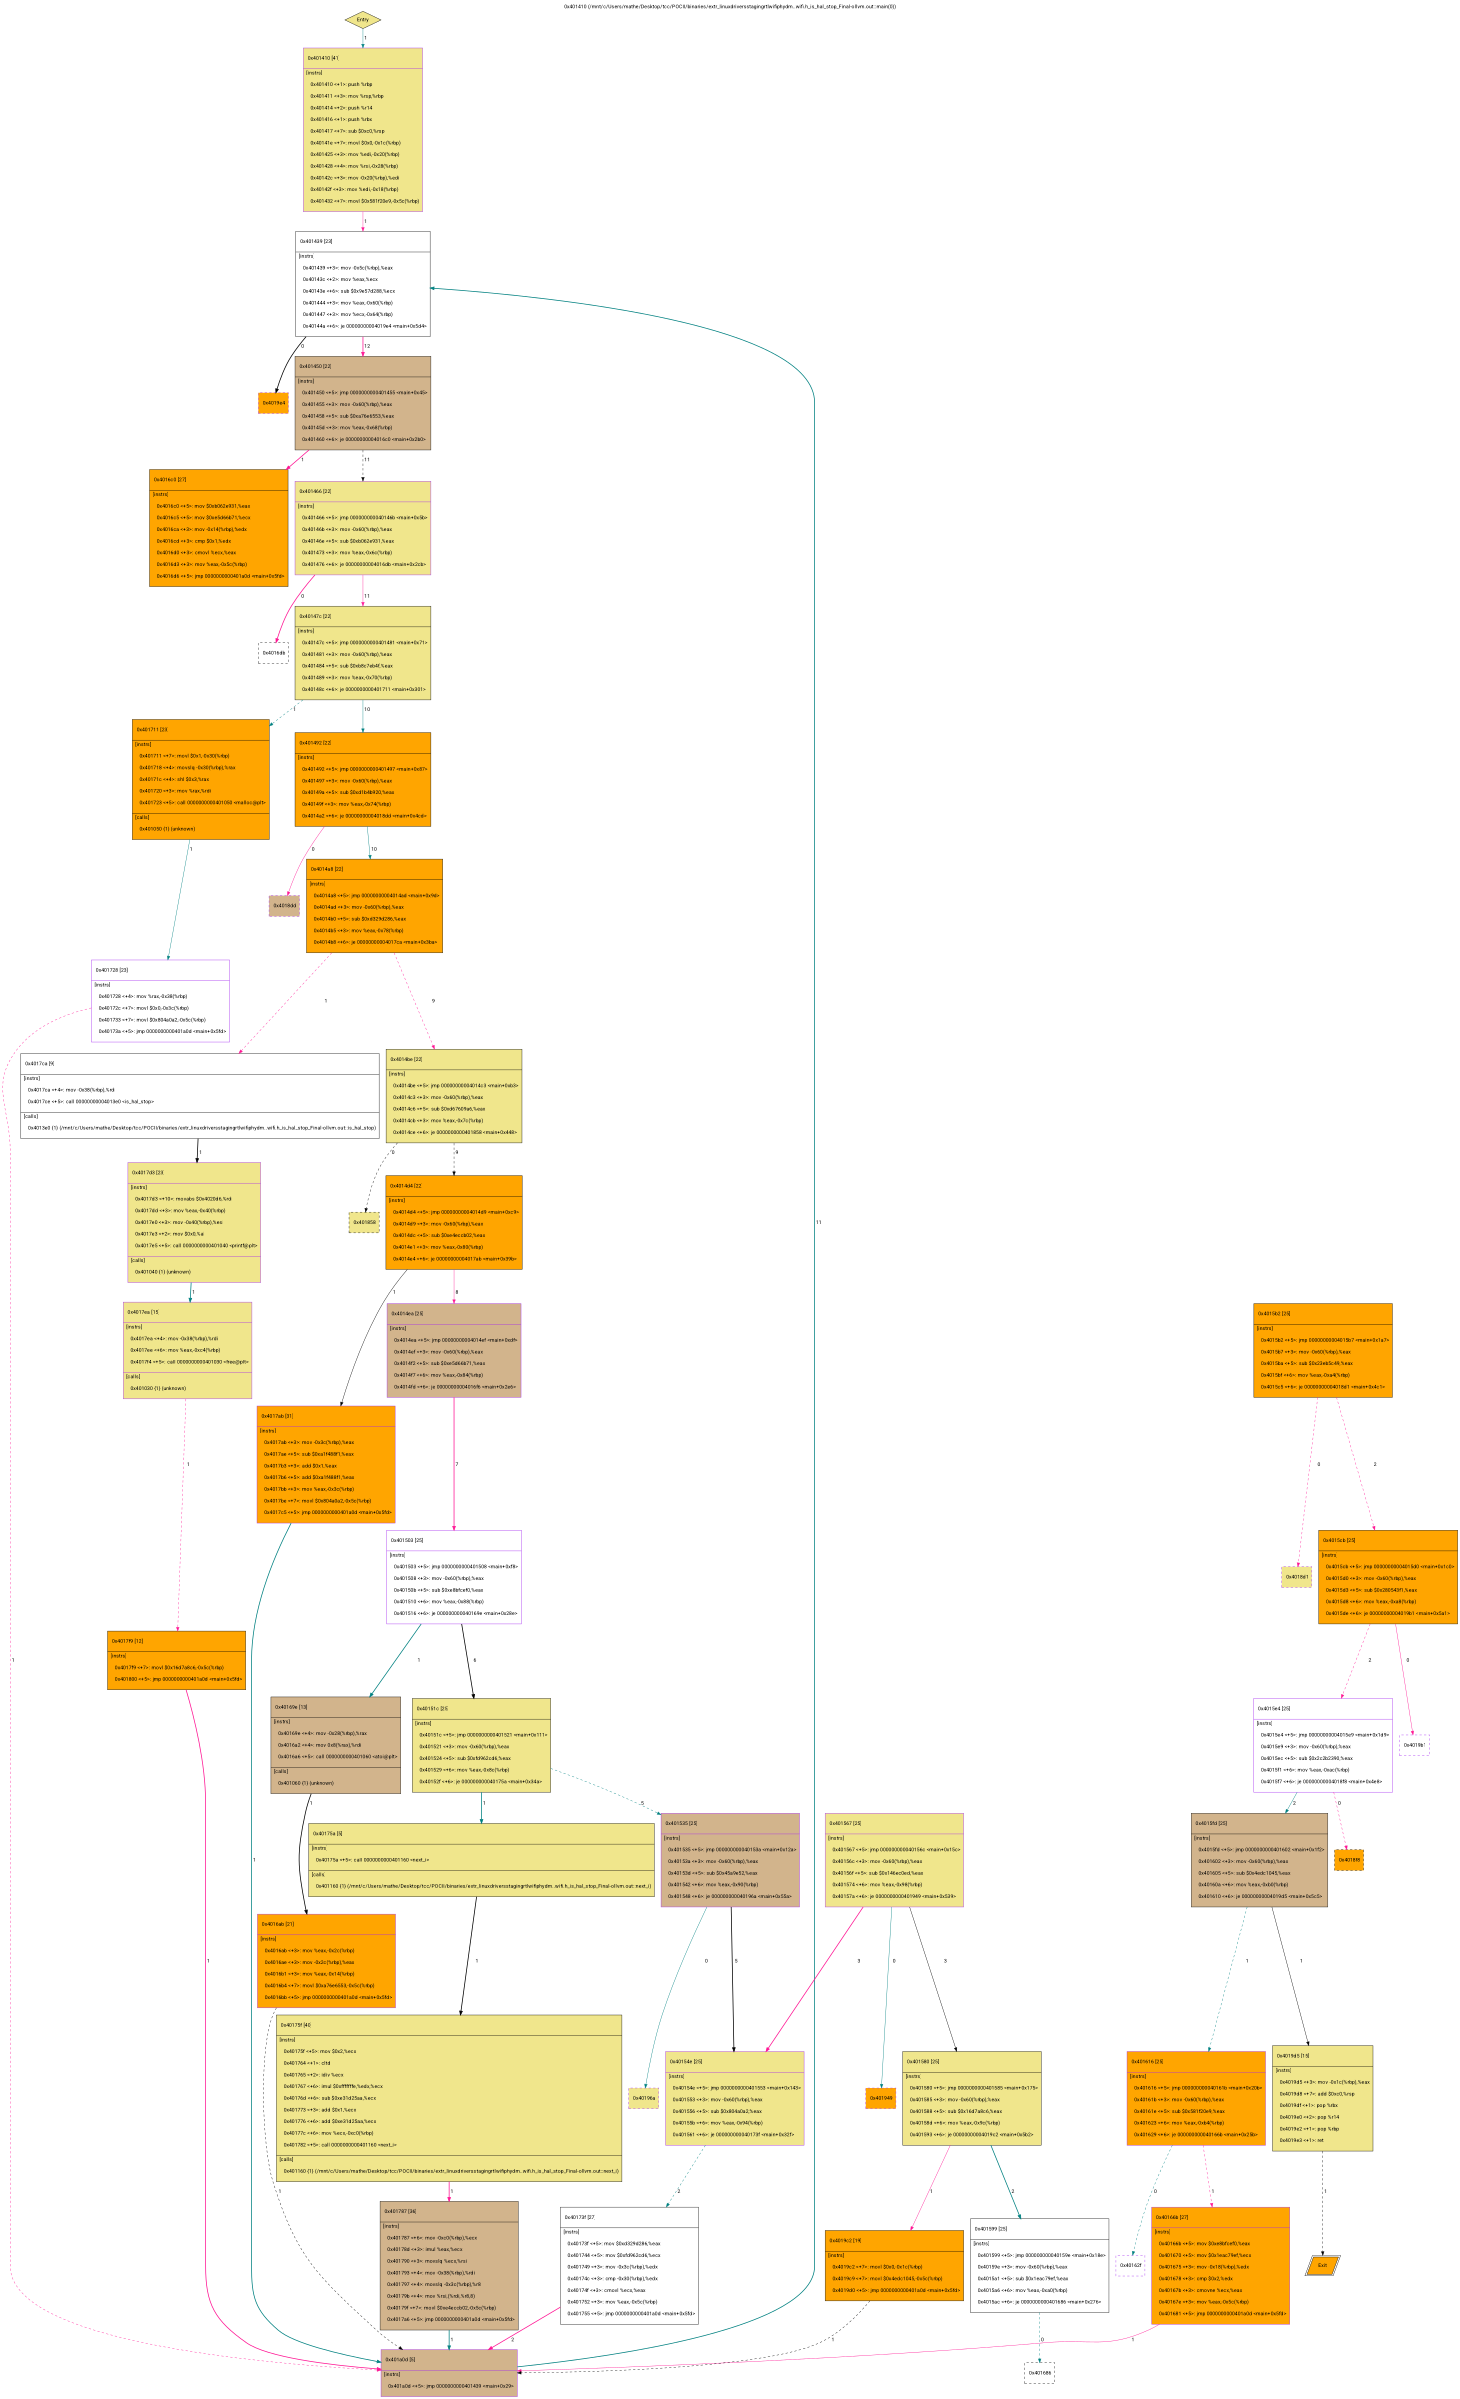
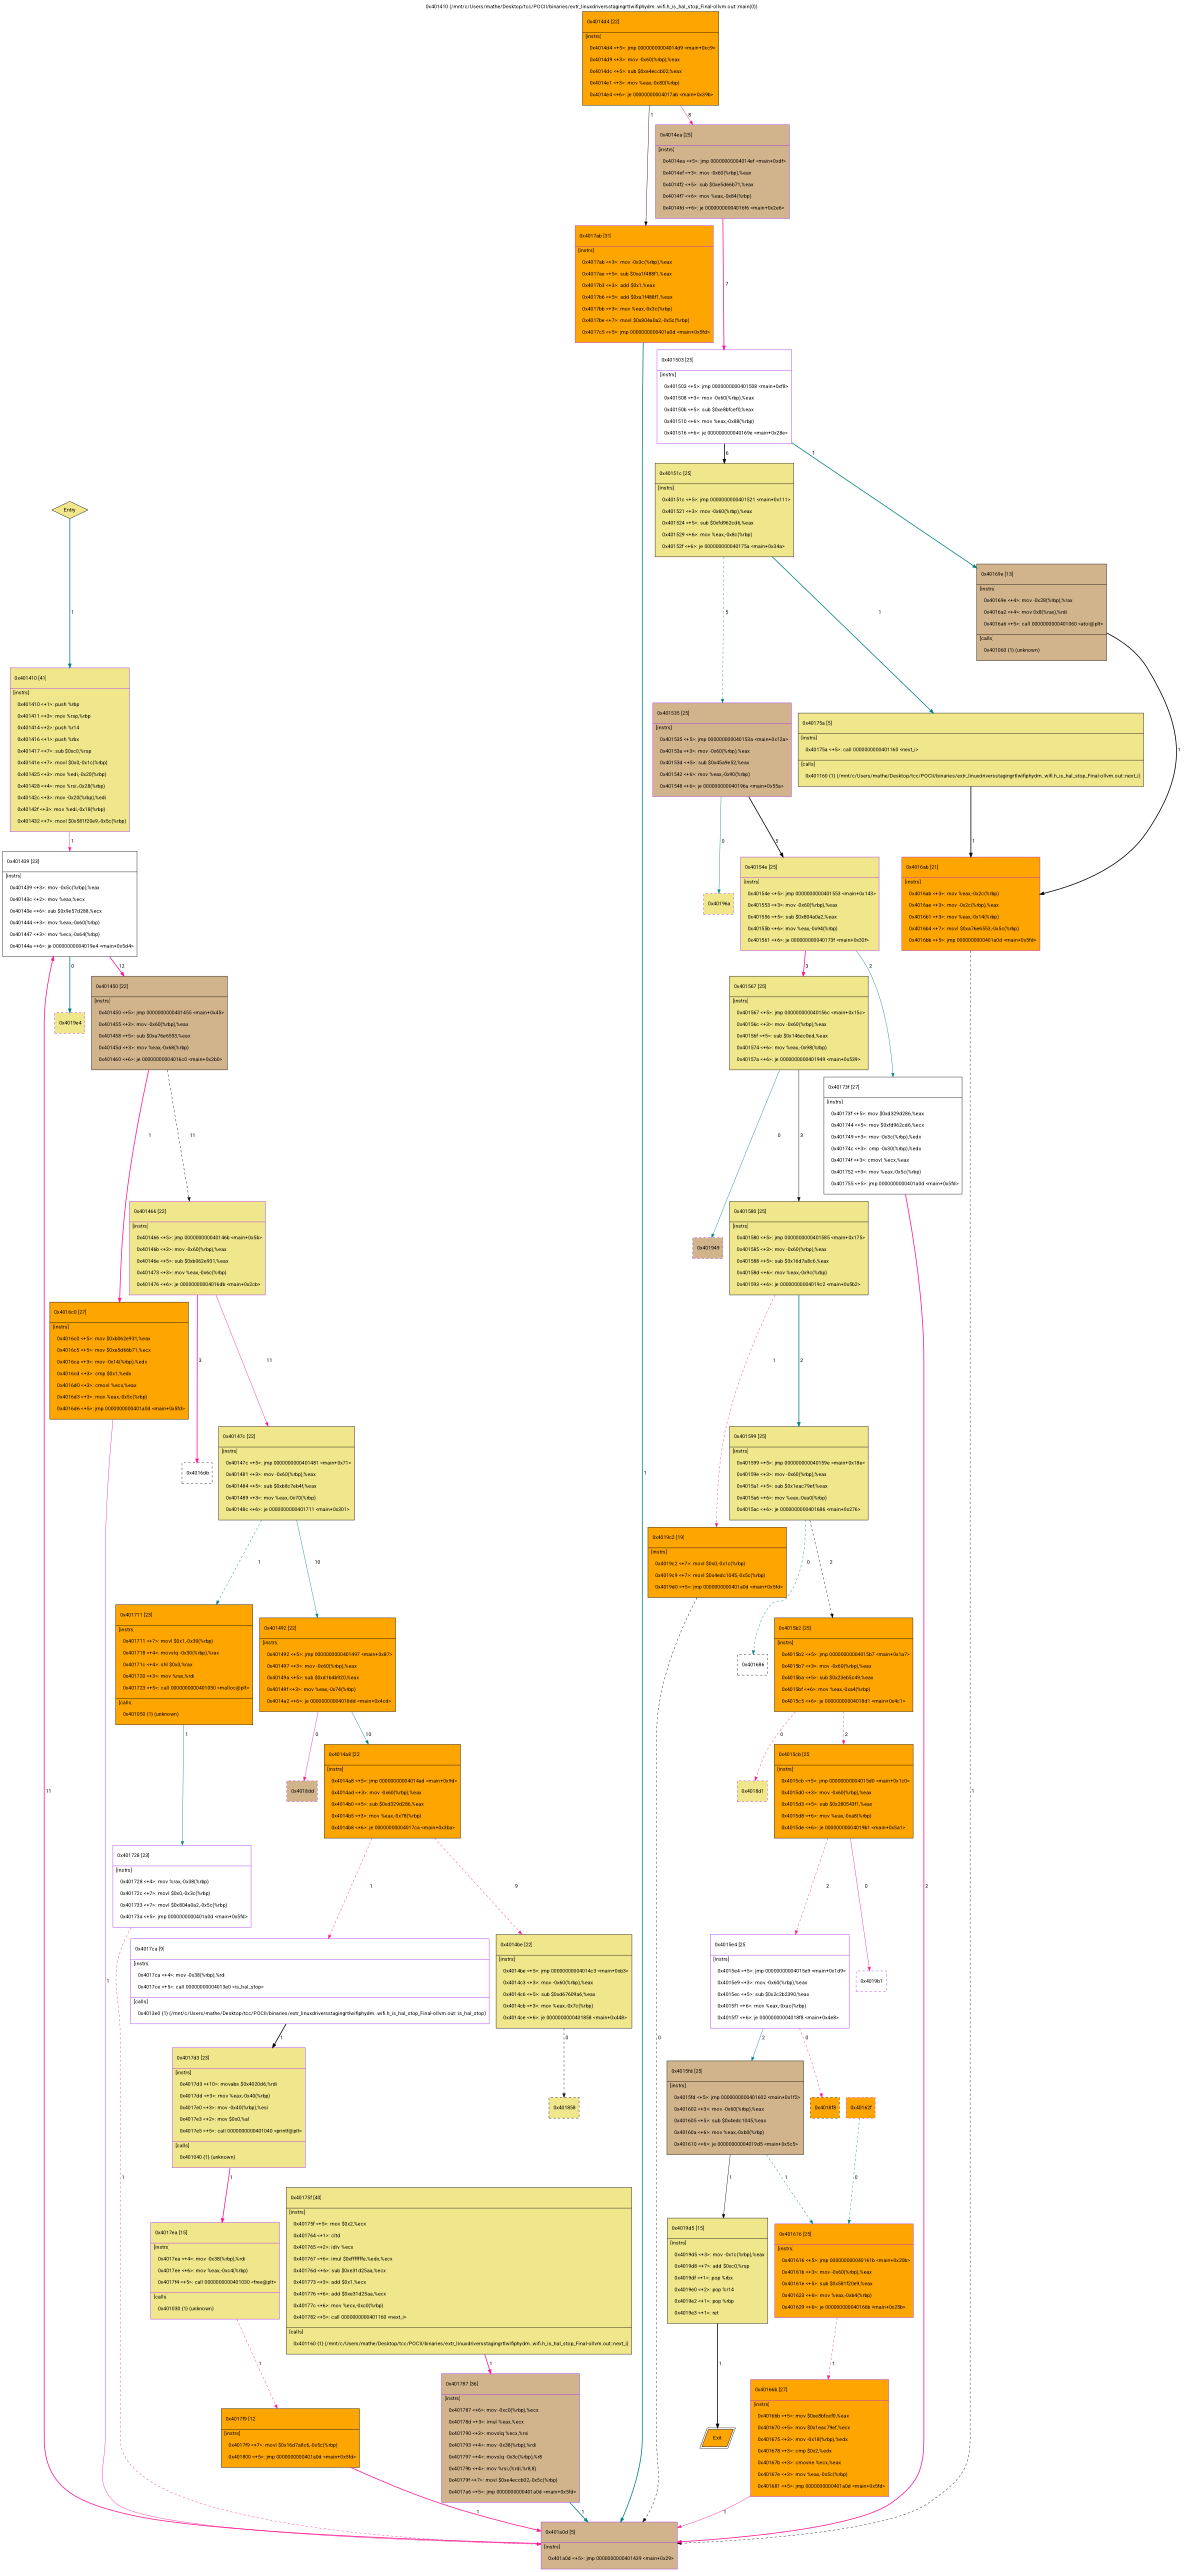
(363, 36) -> (70, 591)
(288, 361) -> (70, 983)
(273, 403) -> (70, 1023)
(302, 596) -> (200, 1361)
(200, 1096) -> (310, 1981)
(454, 1157) -> none
(191, 1290) -> (226, 2193)
(815, 1291) -> (44, 1969)
none -> (821, 1567)
(894, 1860) -> (799, 1023)
(469, 1954) -> (971, 820)
(818, 1974) -> (805, 962)
(881, 2098) -> (708, 1248)
(687, 2175) -> (883, 1009)
none -> (105, 2176)
(931, 2186) -> (732, 1406)
(1150, 2197) -> (854, 2169)
(1323, 2201) -> (718, 2374)
(449, 2266) -> (511, 2438)
(1040, 2266) -> (799, 1473)
(1130, 2266) -> (861, 2108)
(832, 2340) -> (659, 2038)
